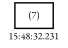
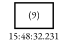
(34, 16) -> (34, 16)
